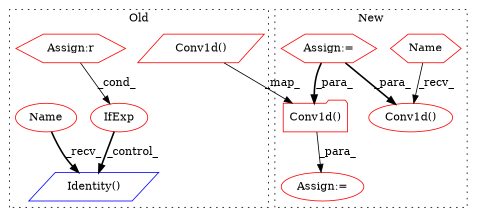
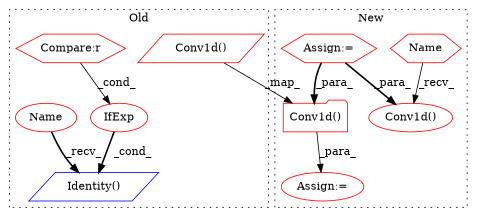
(71, 48) -> (71, 48)
(133, 152) -> (133, 152)
